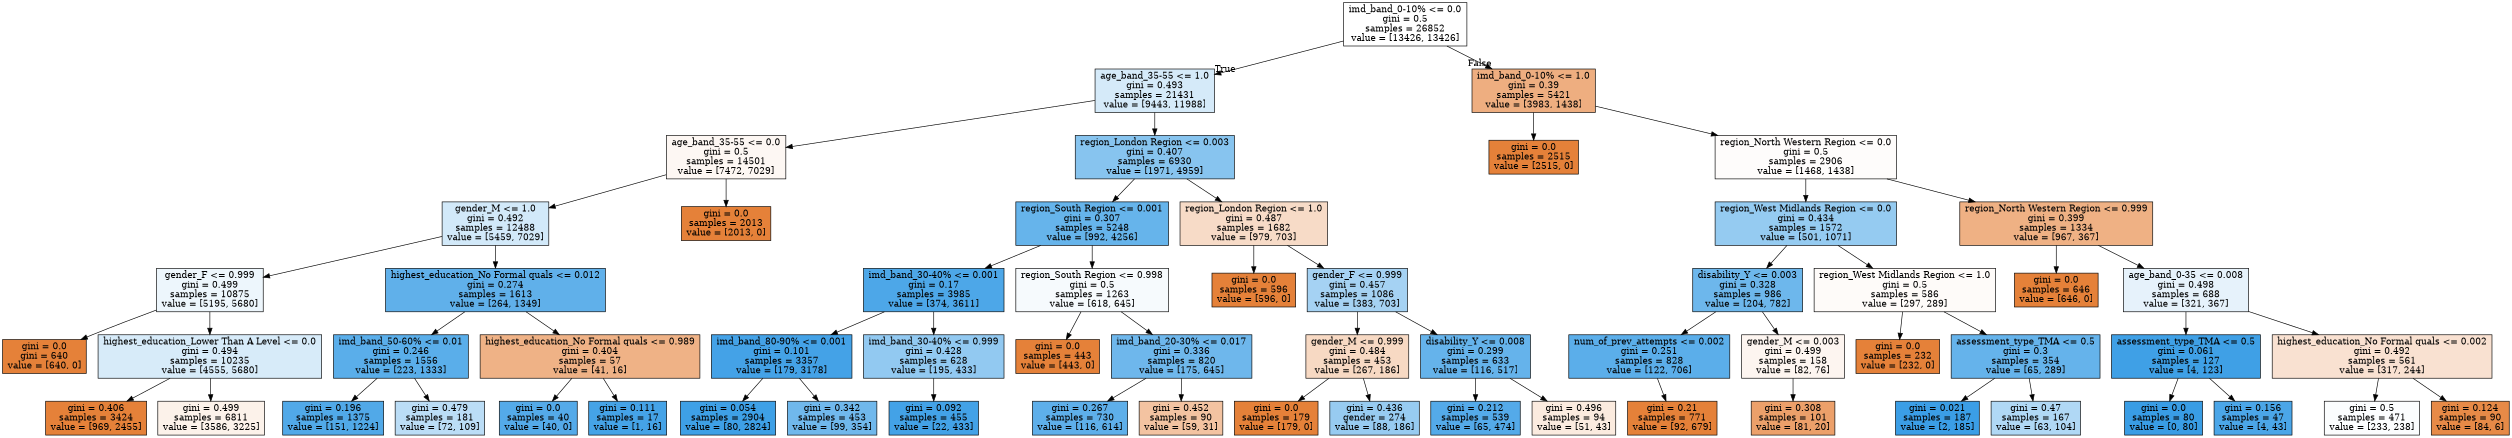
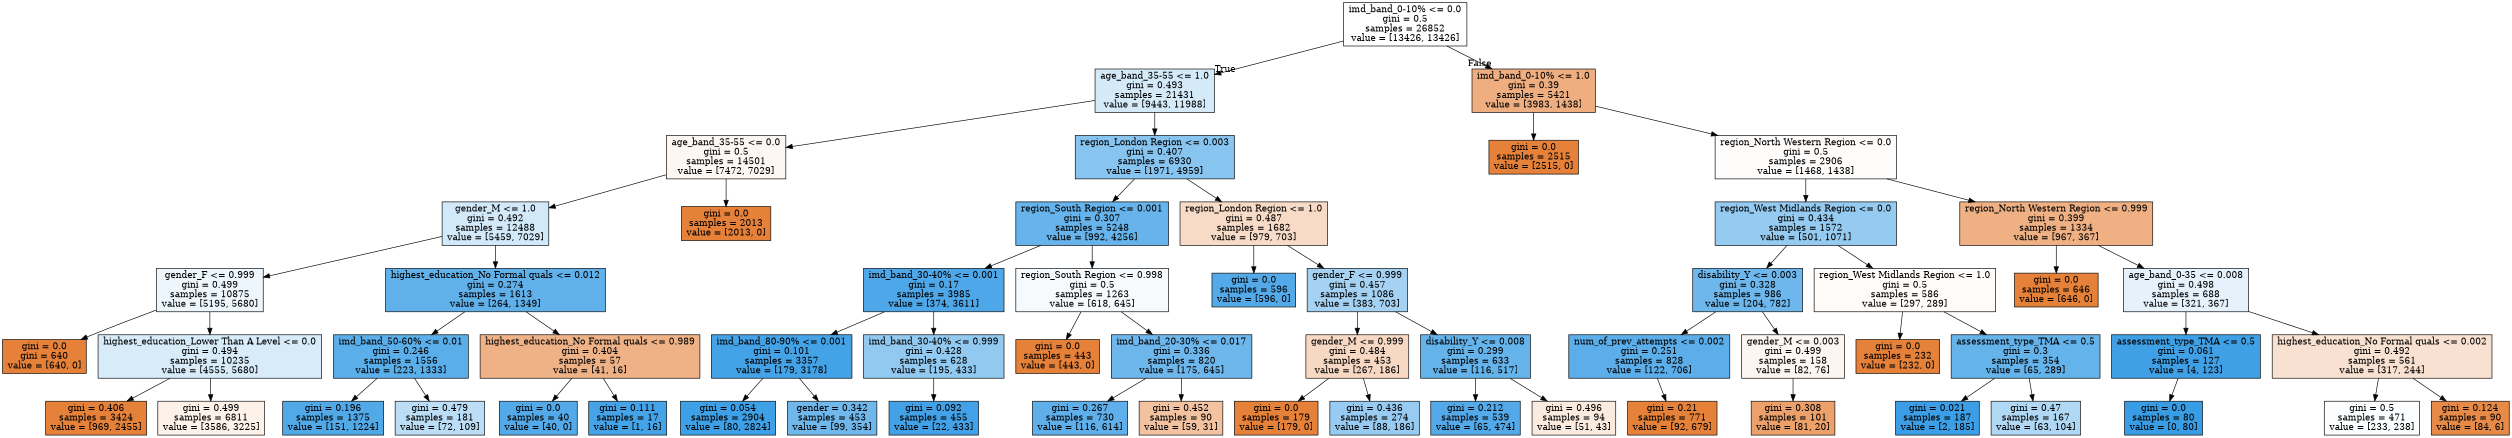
(1254, 290) -> (1254, 290)
(832, 418) -> (832, 418)
(1375, 418) -> (1375, 418)
(2253, 418) -> none
